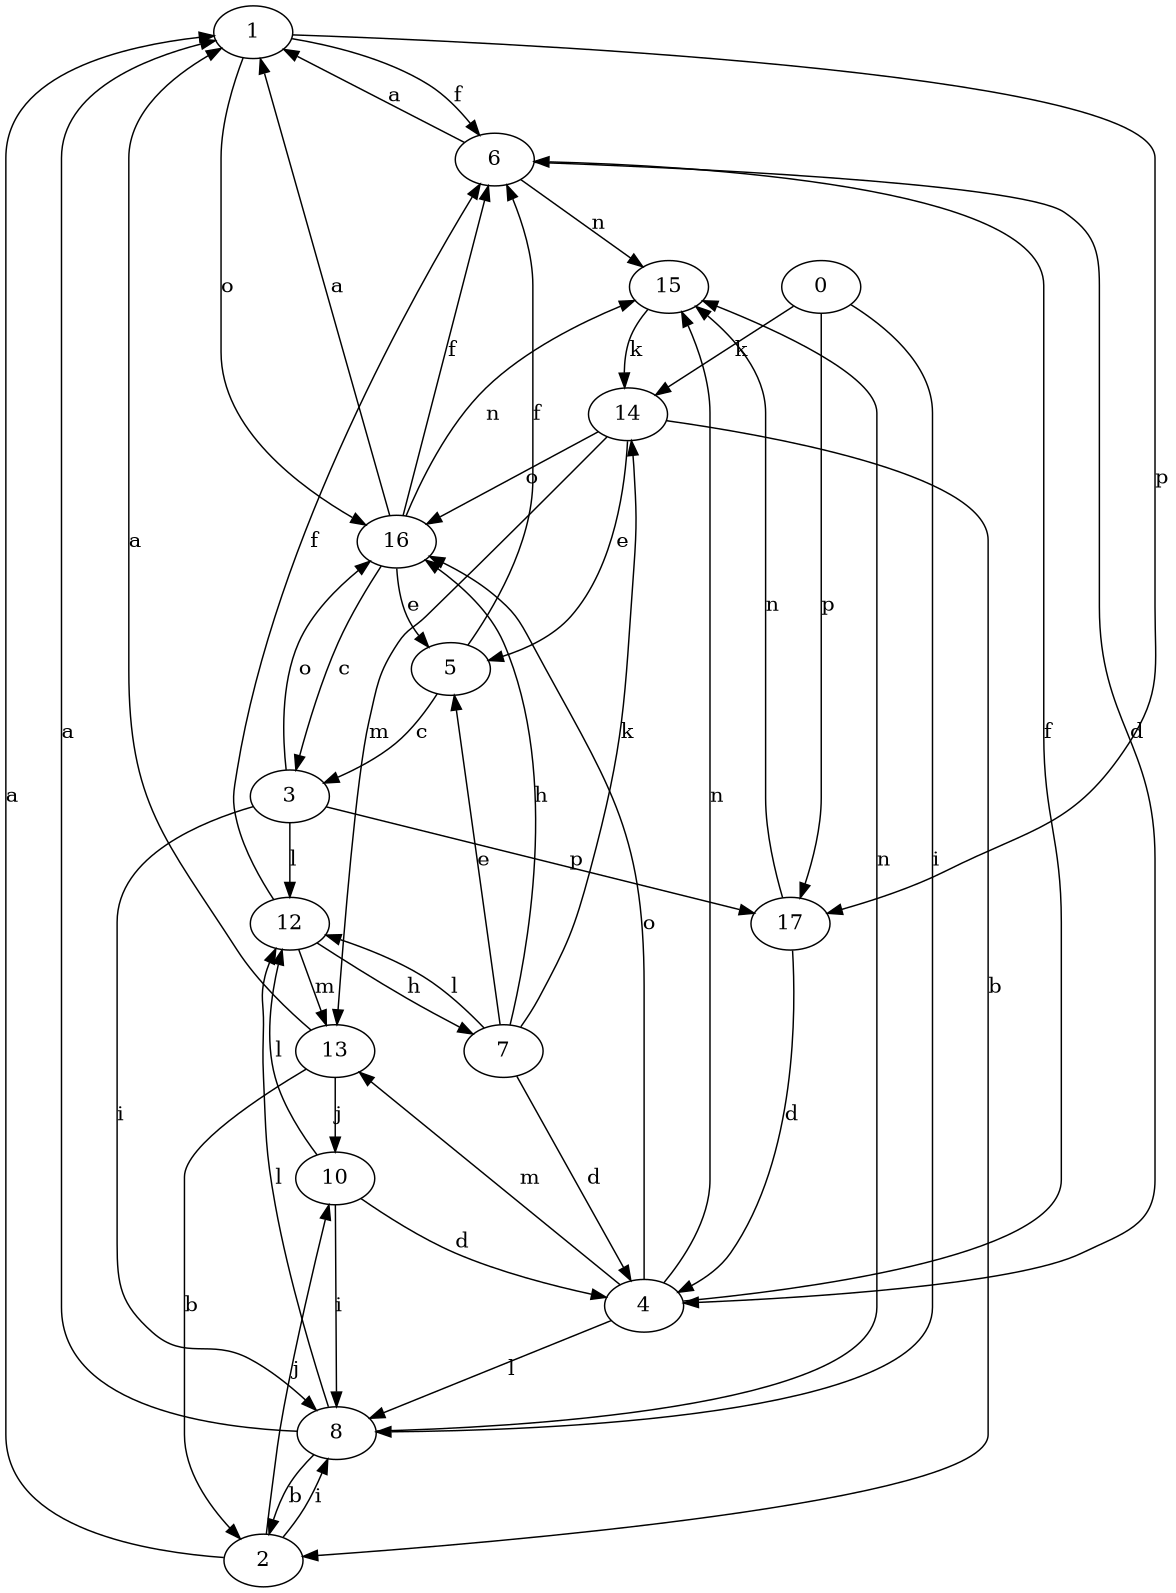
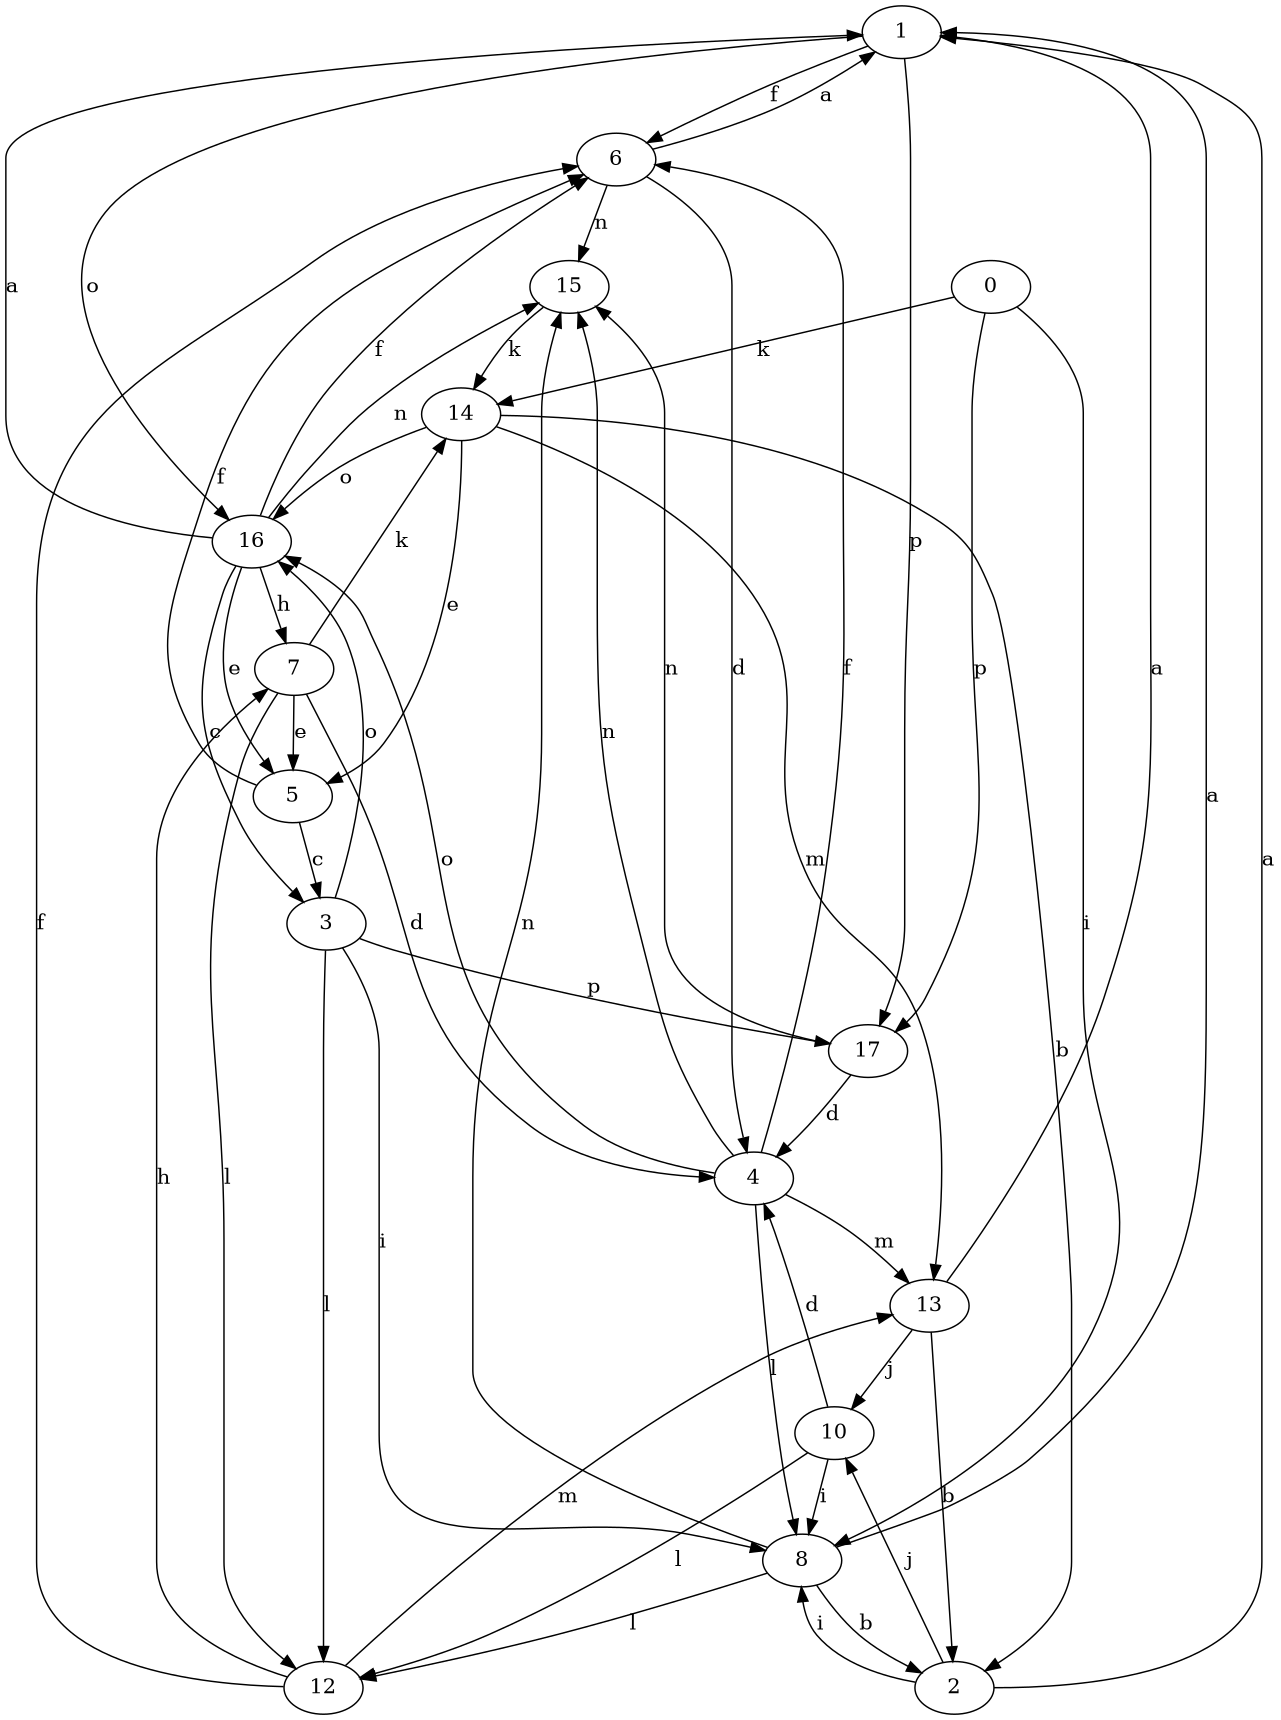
(534, 783) -> (271, 598)
